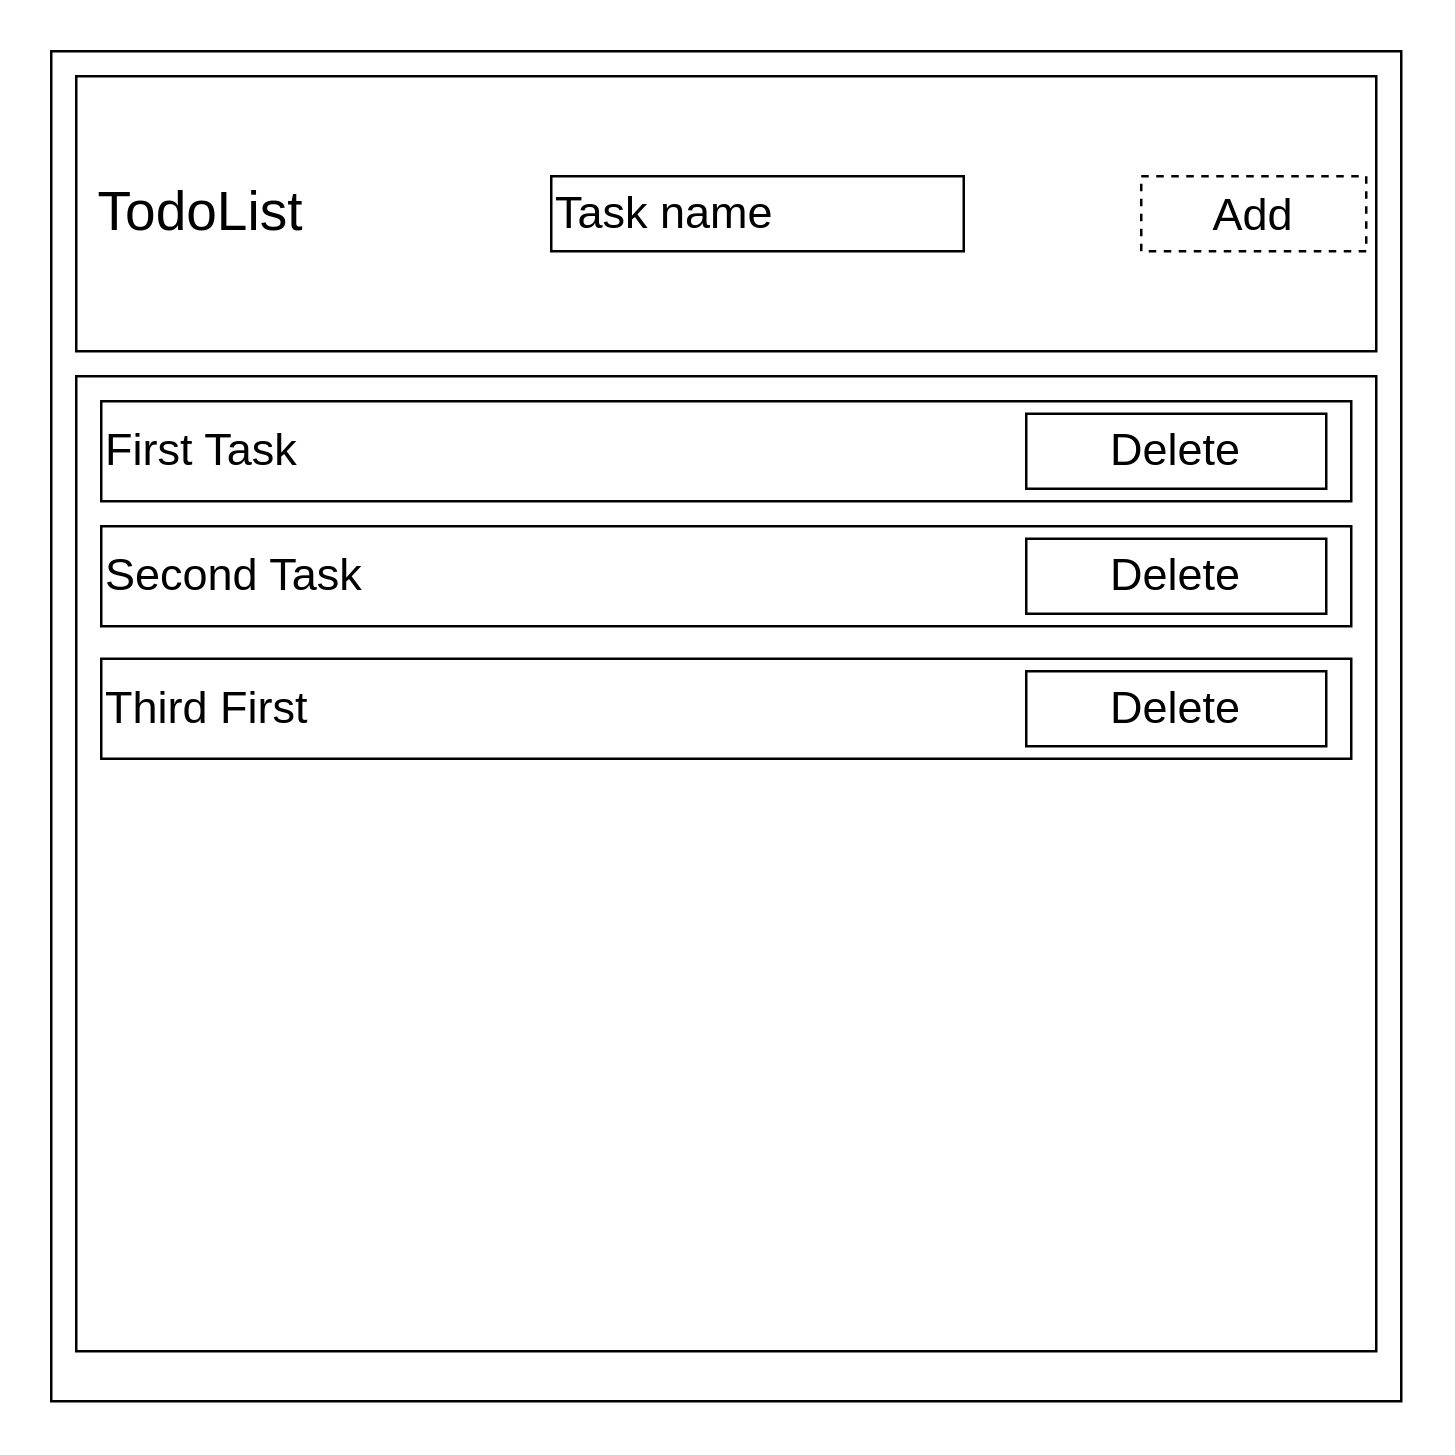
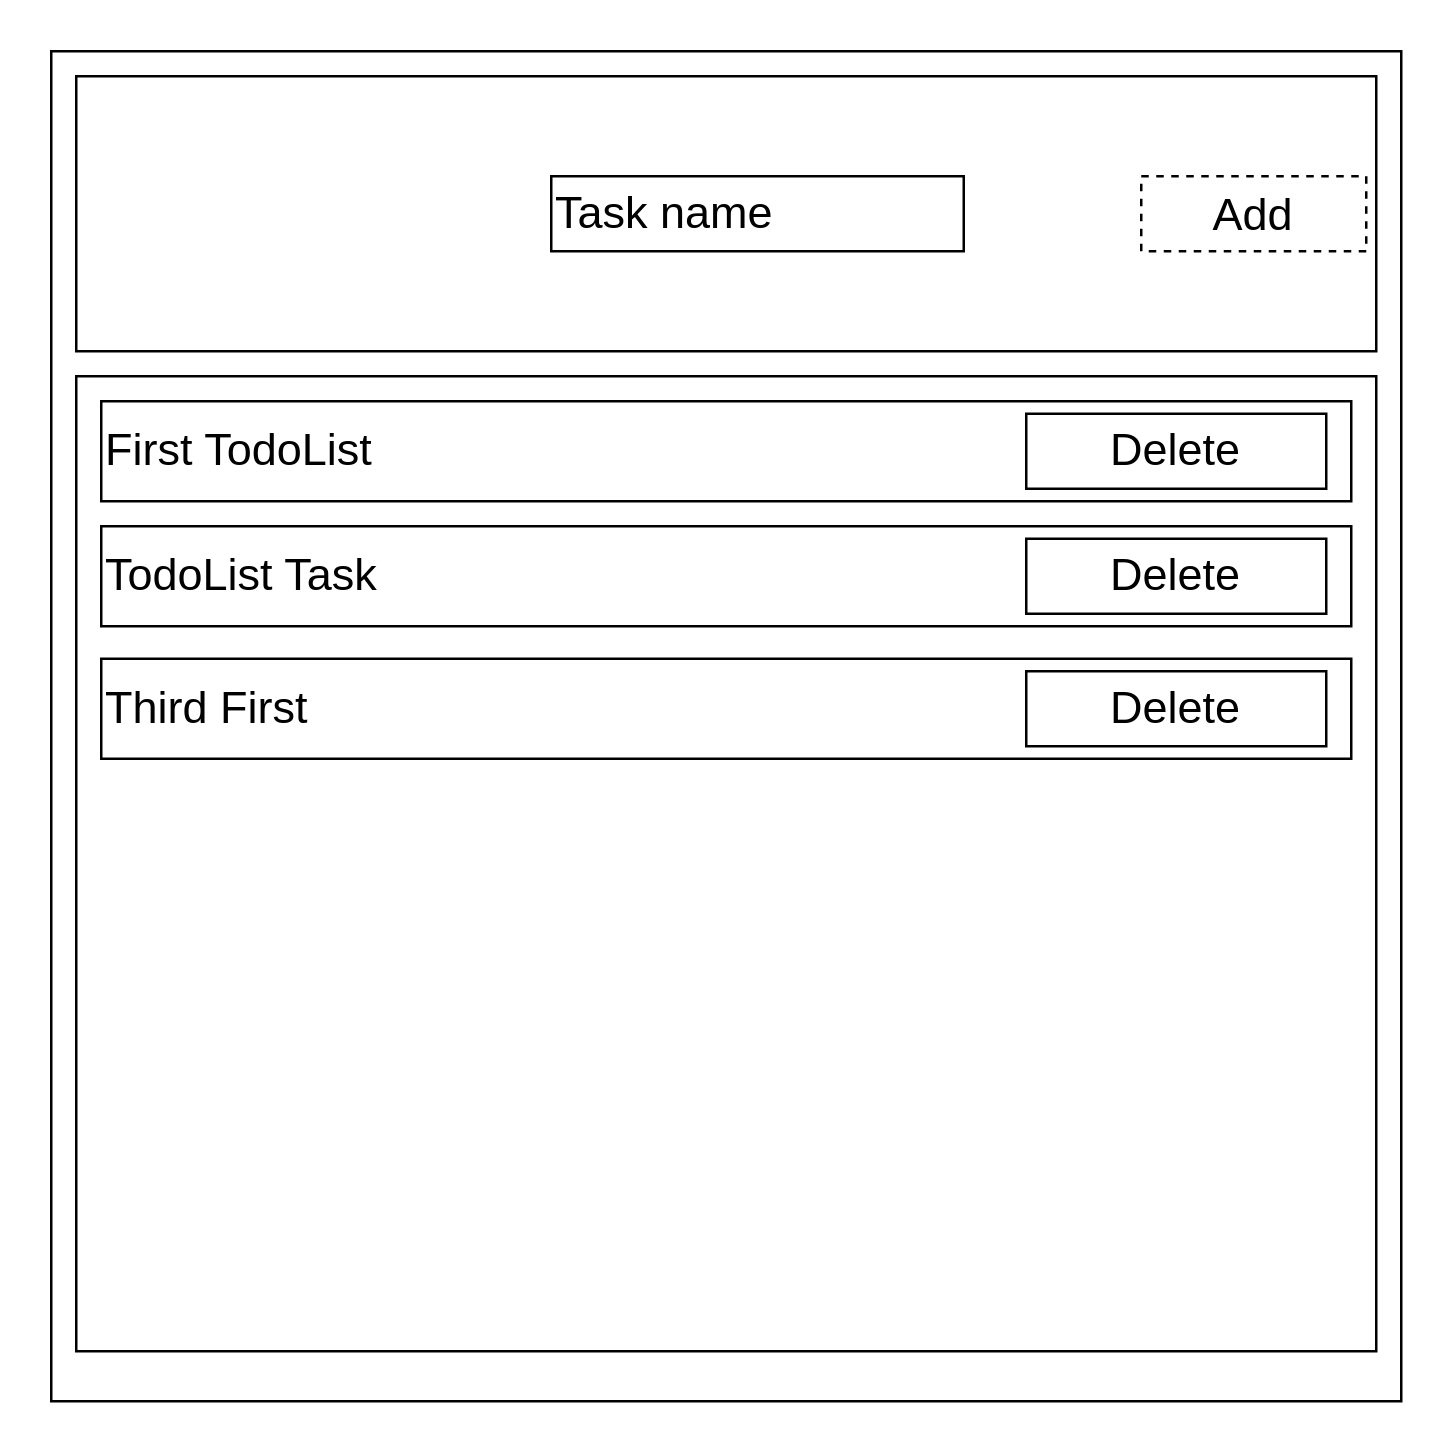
(201, 214) -> none
(221, 451) -> (265, 451)
(239, 576) -> (258, 576)
